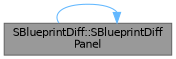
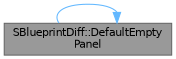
(88, 39) -> (88, 39)
